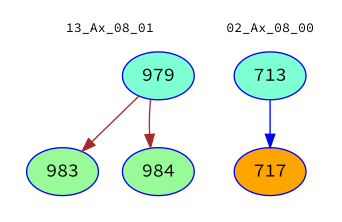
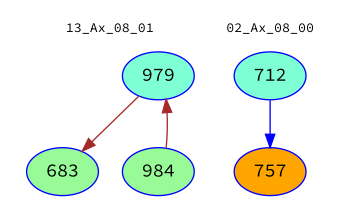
(270, 76) -> (270, 76)
(149, 117) -> (167, 130)
(63, 172) -> (63, 172)
(270, 172) -> (270, 172)
